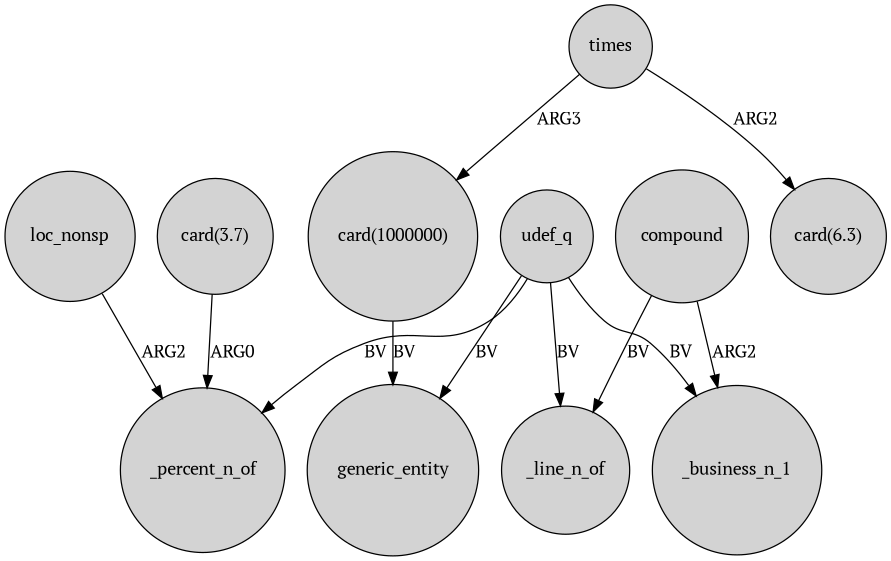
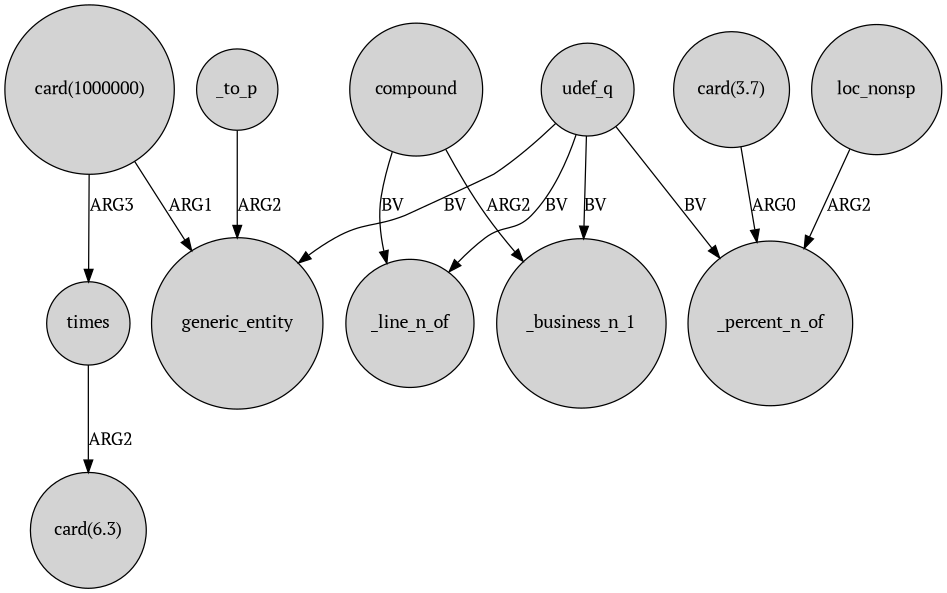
none -> (237, 90)
(523, 123) -> (89, 222)
(405, 353) -> (191, 206)
